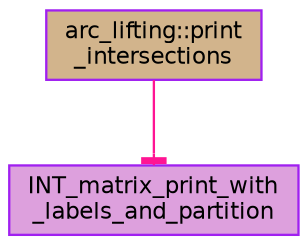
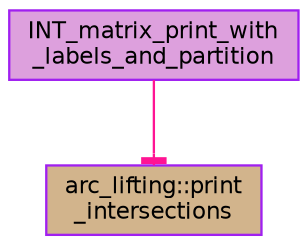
(154, 117) -> (154, 117)
